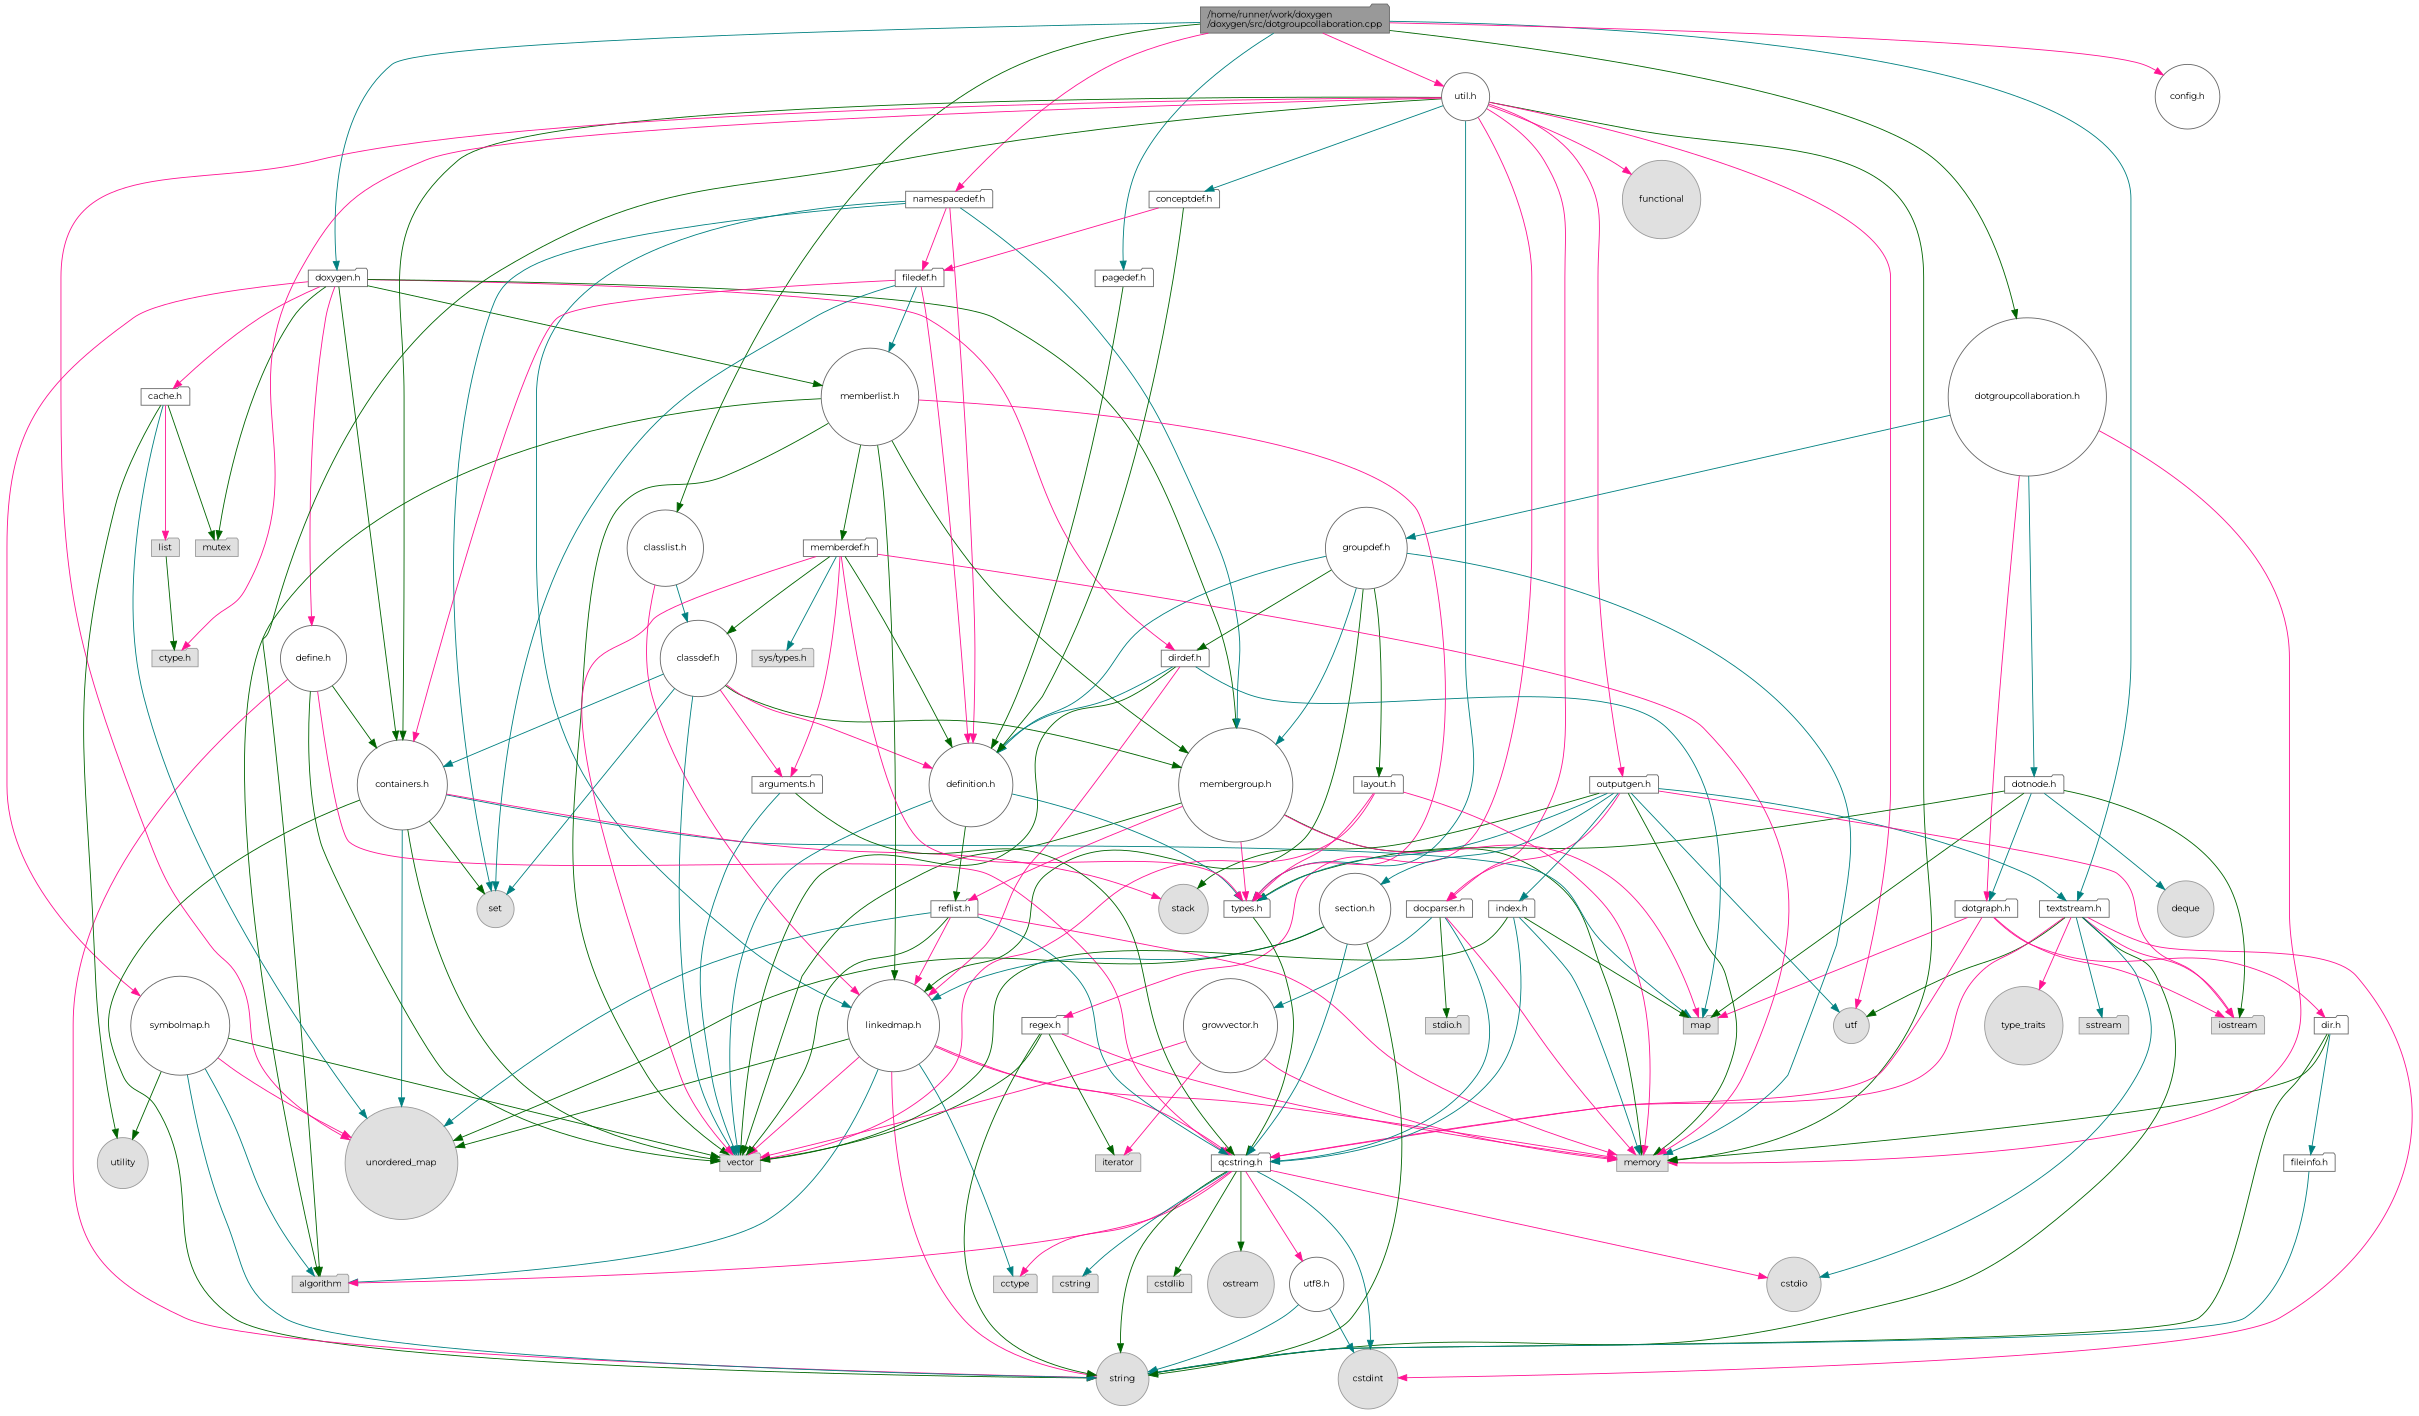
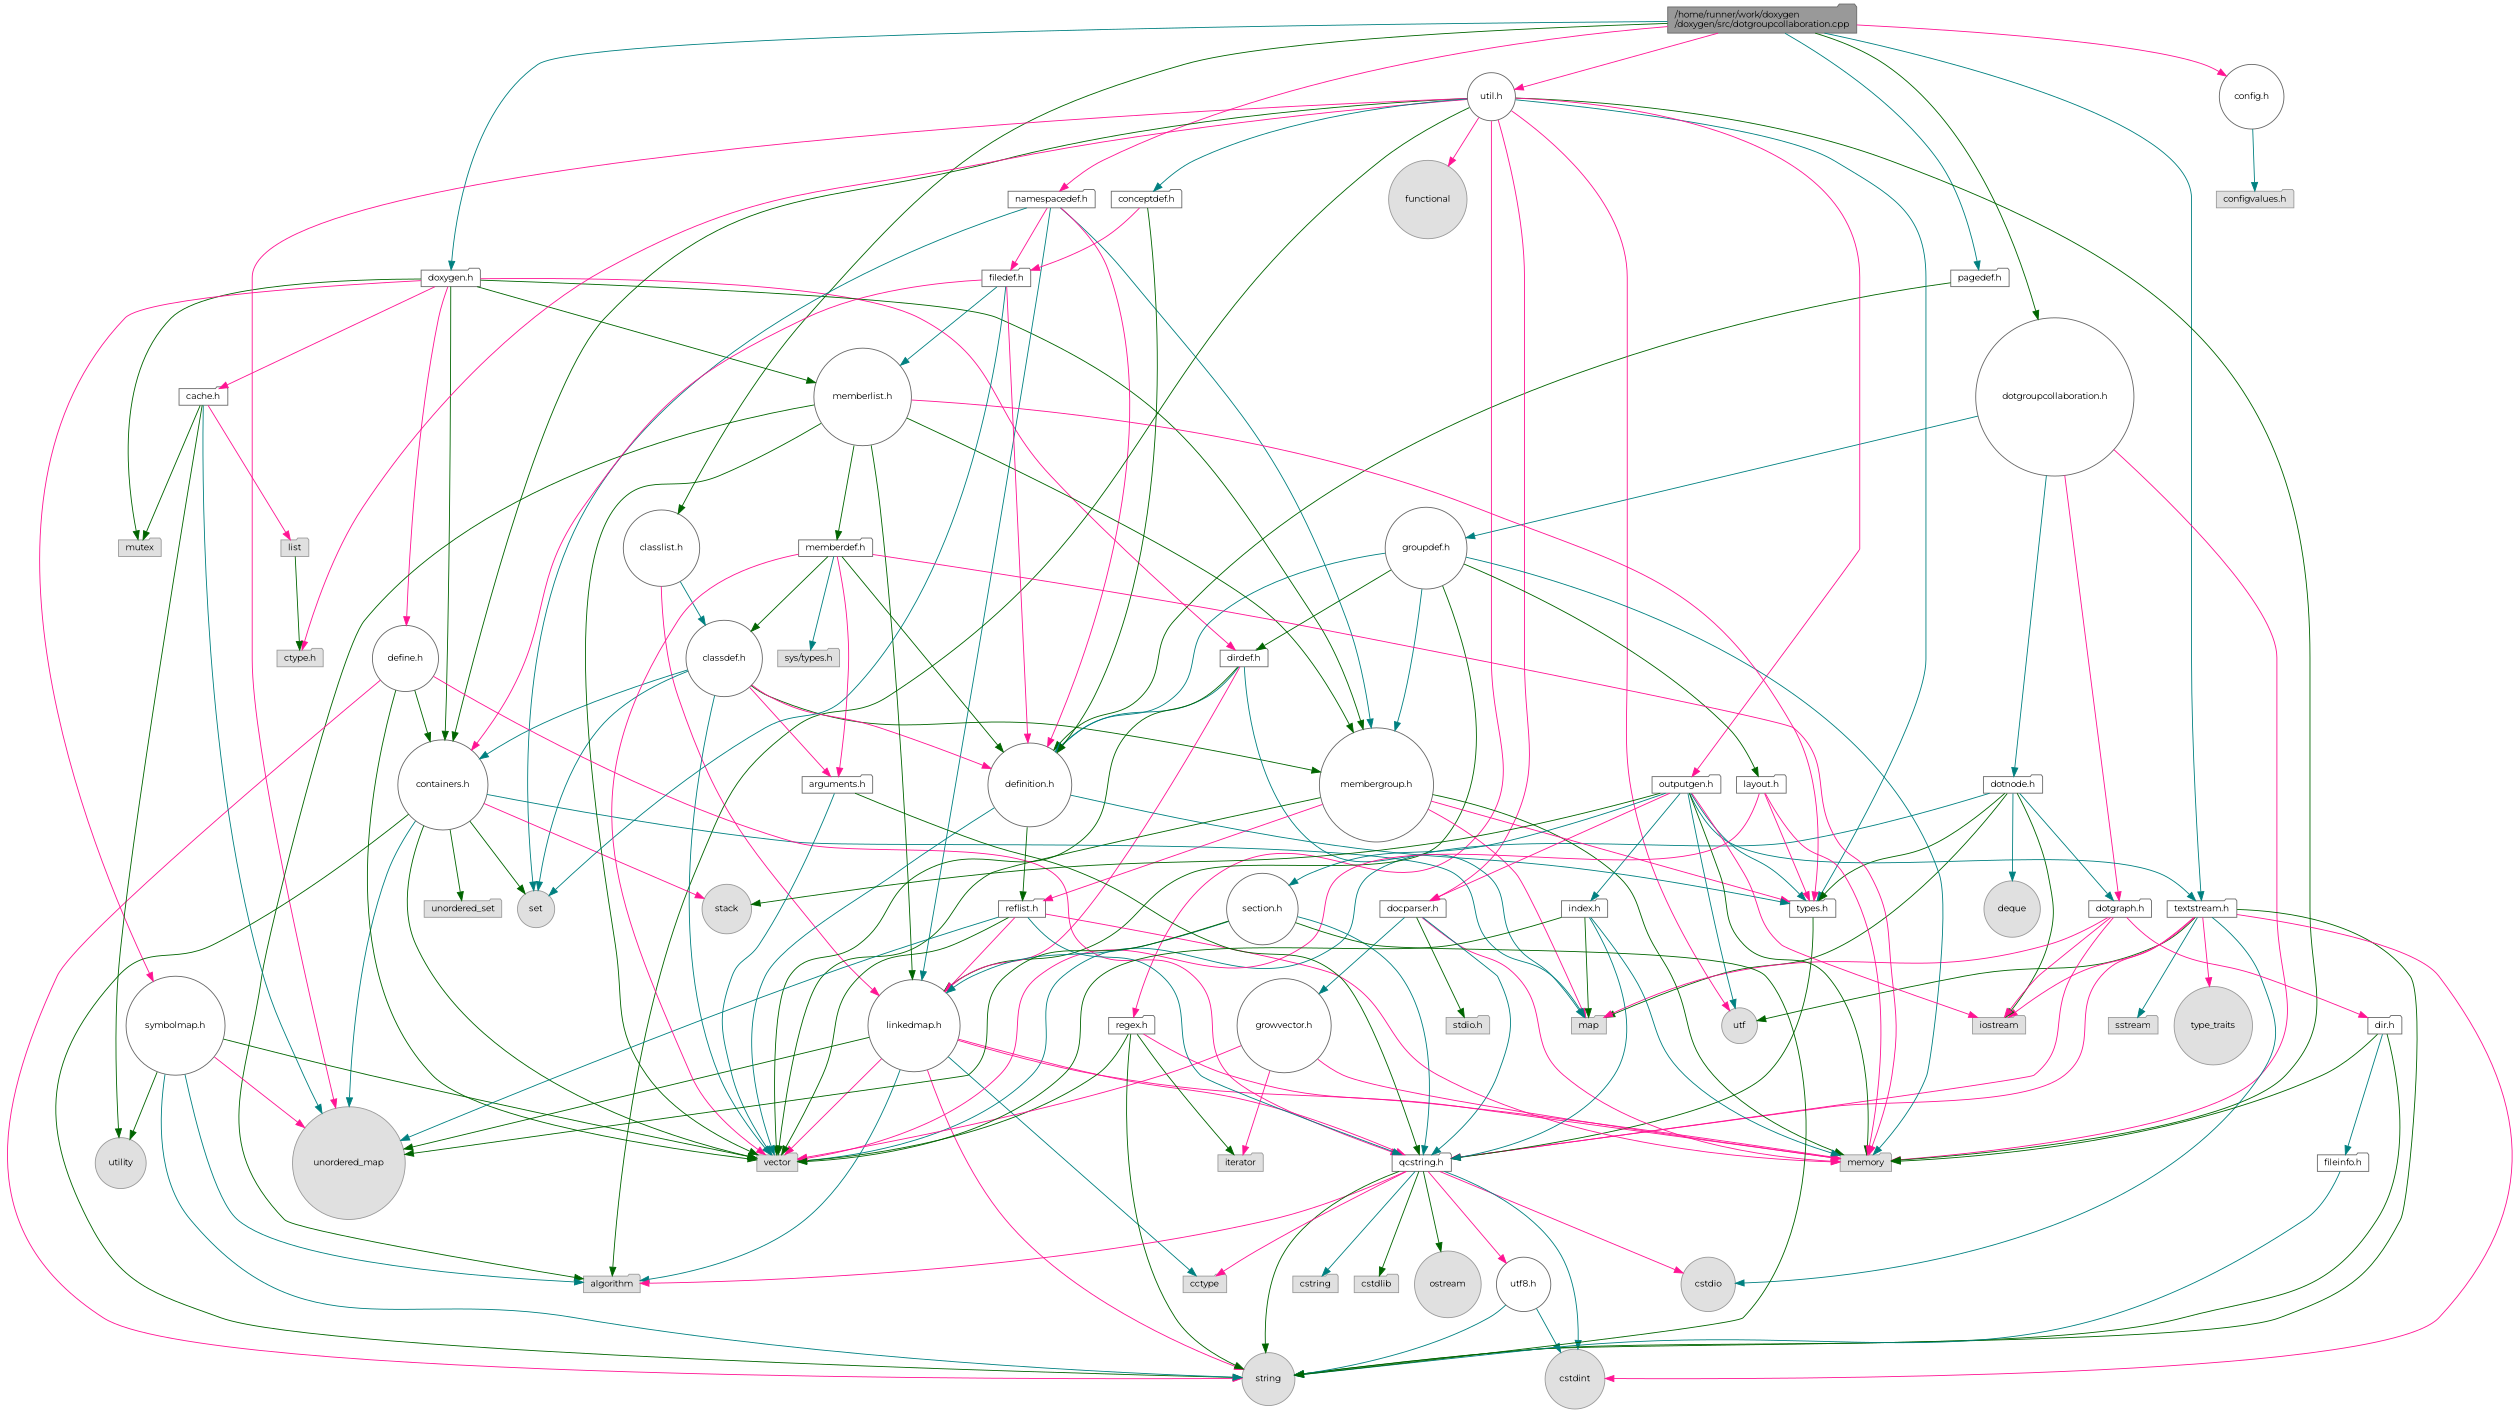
none -> (2255, 200)
(911, 829) -> none
none -> (463, 909)
none -> (1354, 915)
